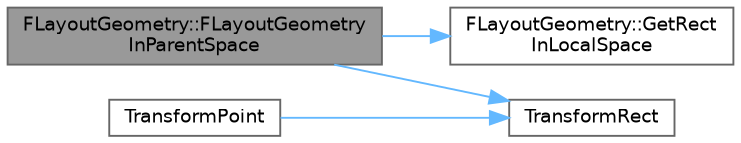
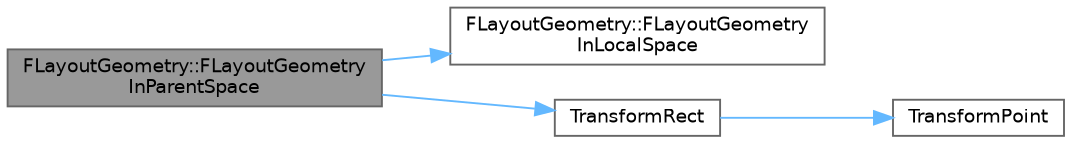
(592, 36) -> (637, 36)
(385, 118) -> (797, 118)
